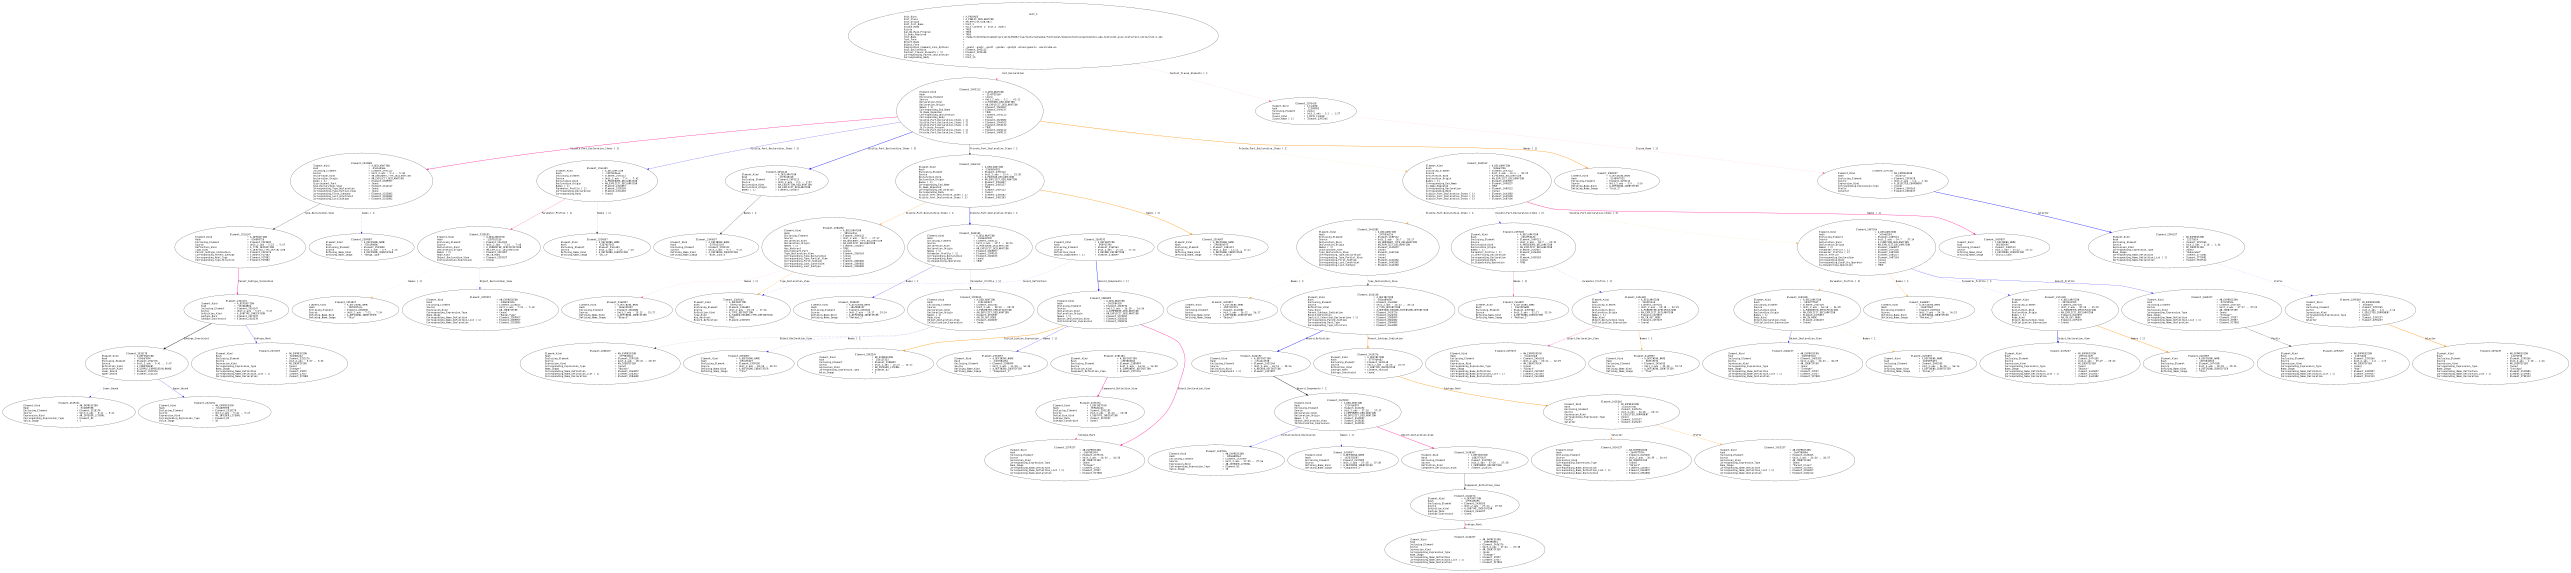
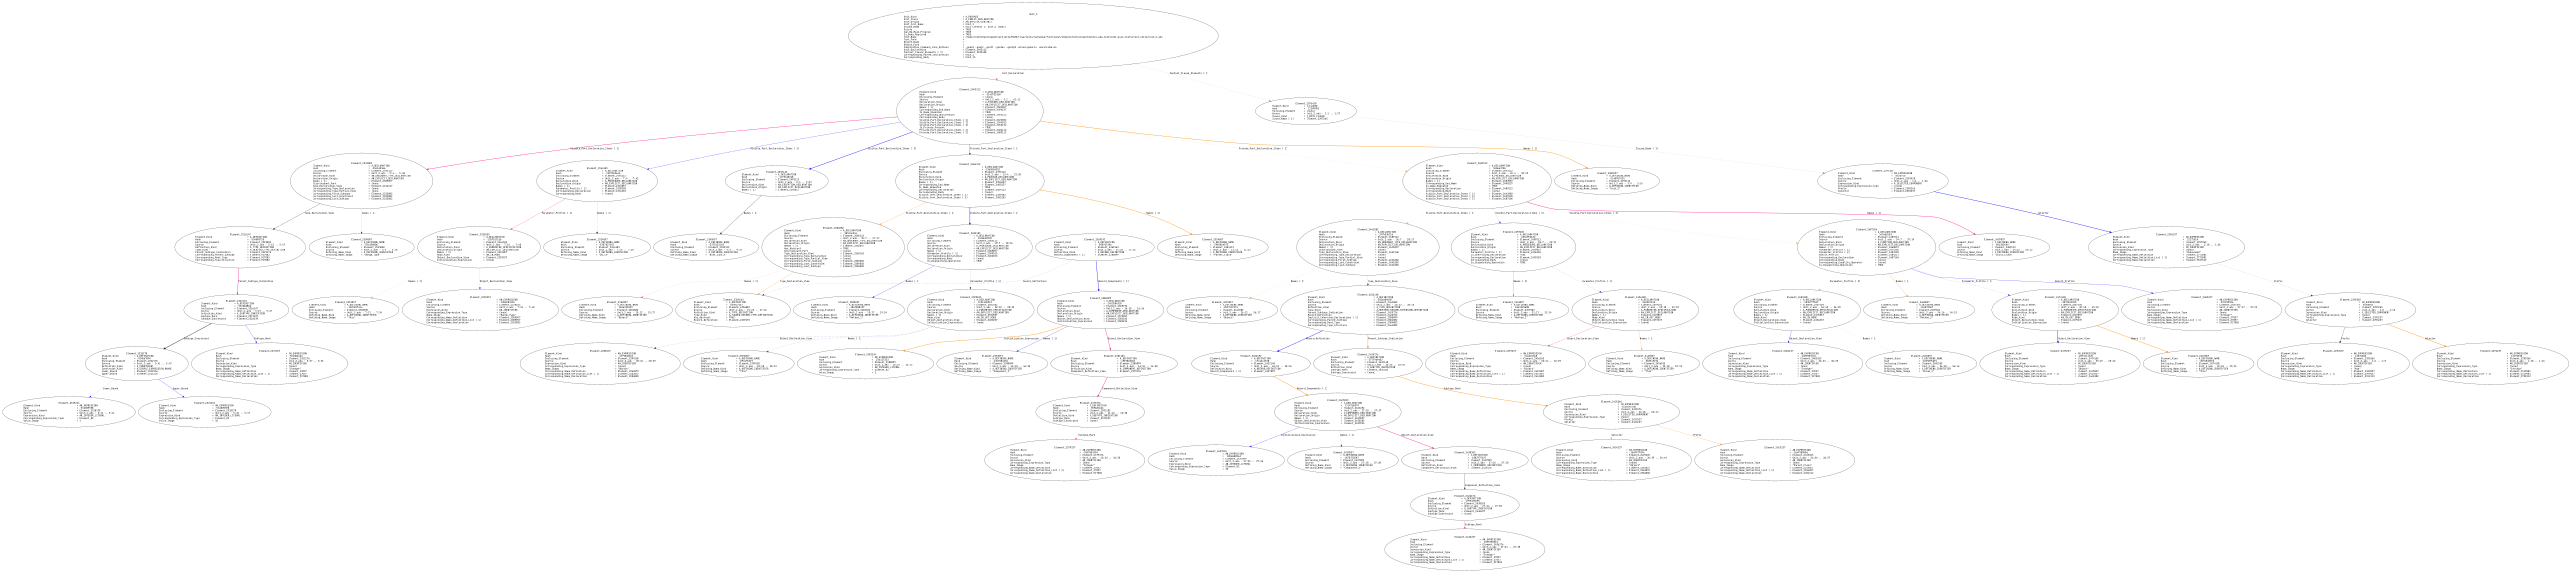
(2267, 337) -> (2343, 334)
(1179, 384) -> (1108, 339)
(1290, 385) -> (1290, 385)
